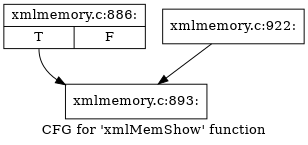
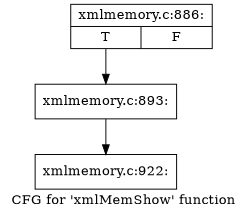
(189, 61) -> (106, 132)
